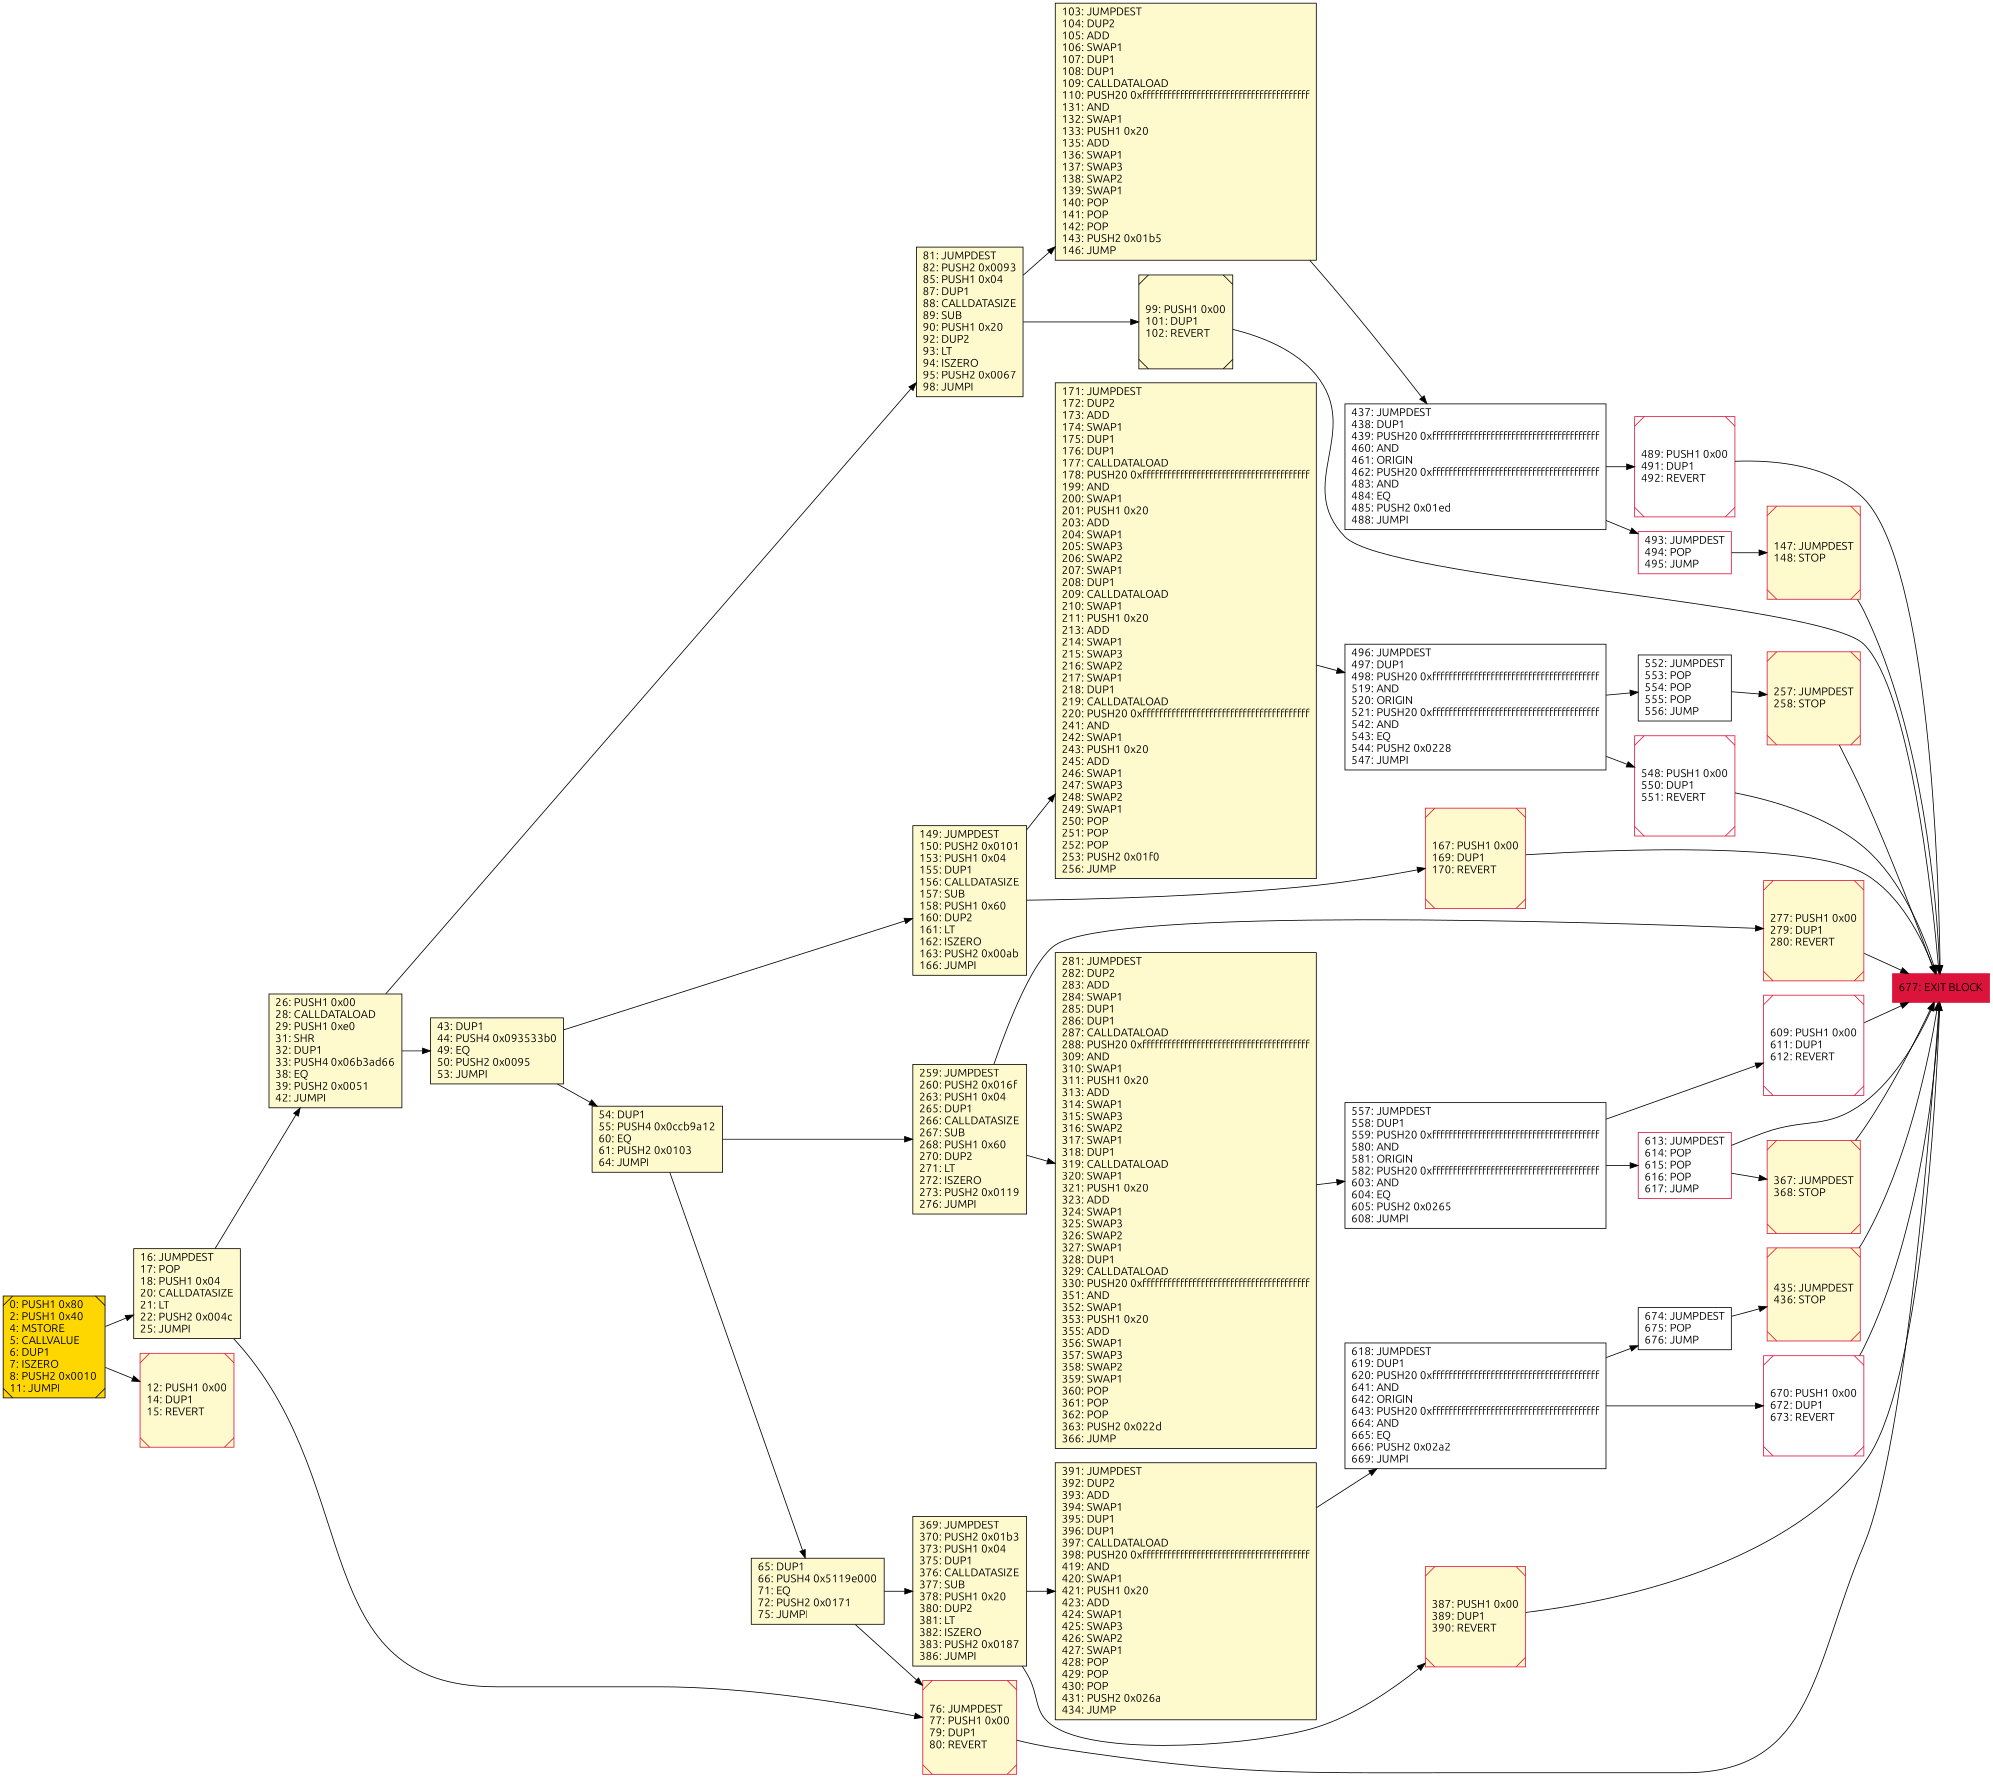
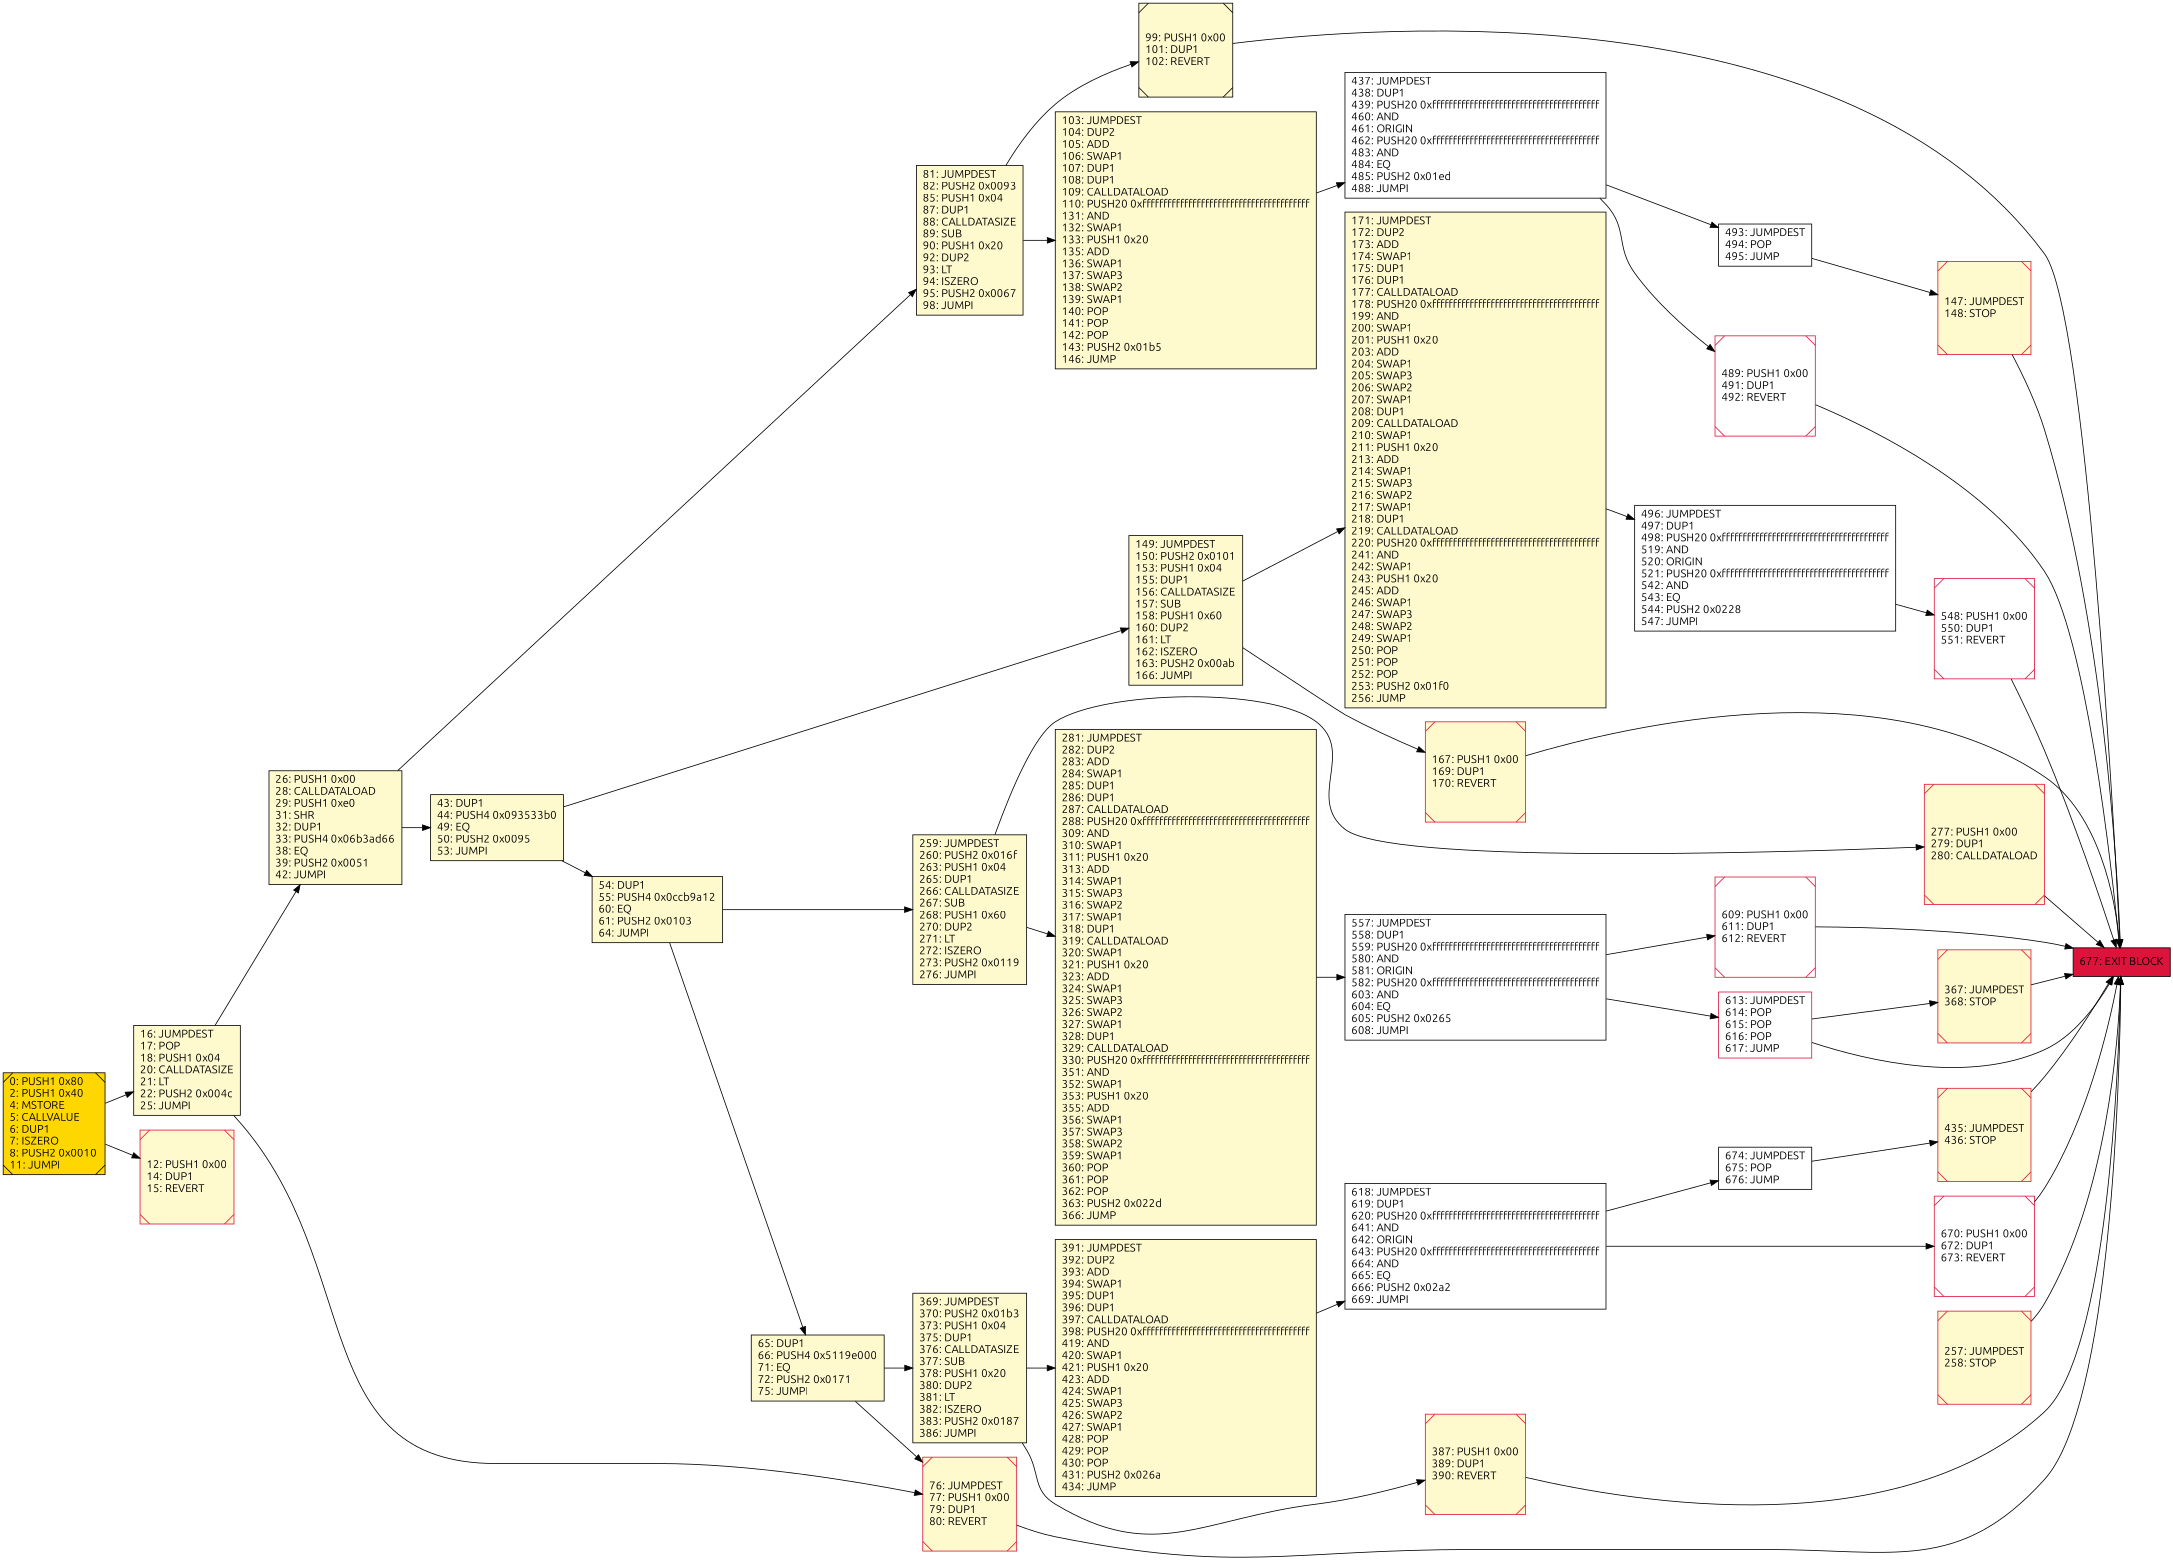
(1685, 553) -> (1765, 245)
(1685, 688) -> none
(1814, 931) -> (1984, 844)
(1941, 988) -> (2122, 962)
